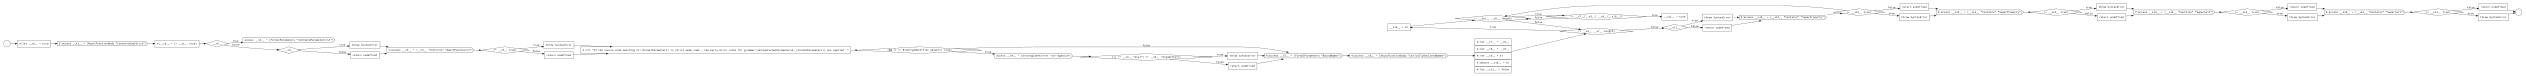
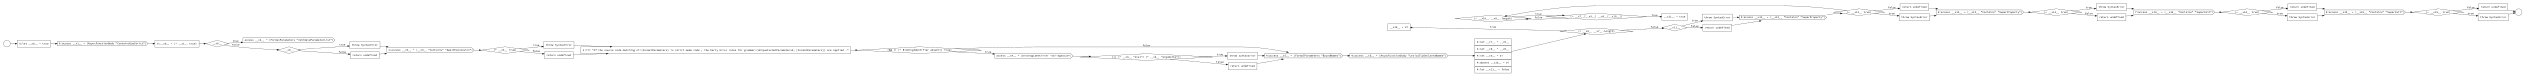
(1441, 23) -> none
(1544, 25) -> none
